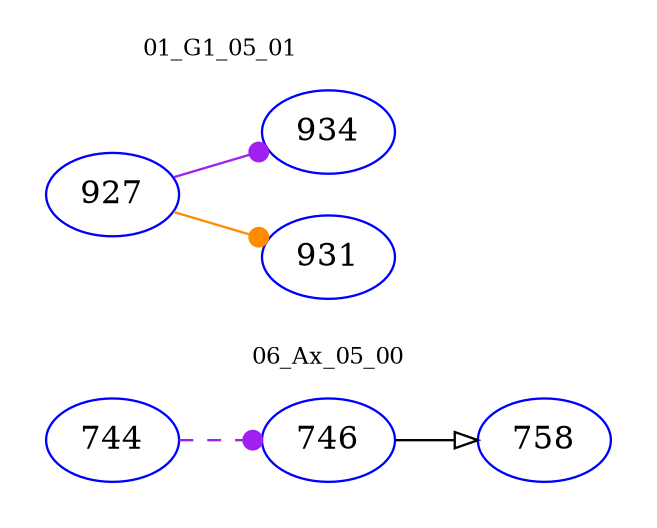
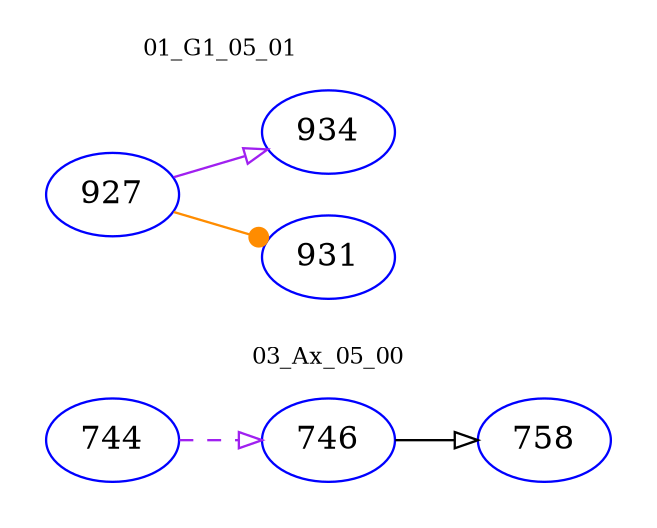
(211, 166) -> (209, 167)
(328, 358) -> (328, 358)
(211, 440) -> (209, 440)
